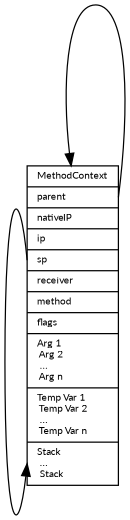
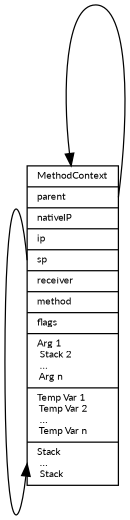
(52, 355) -> (56, 355)
